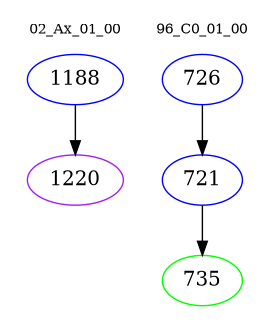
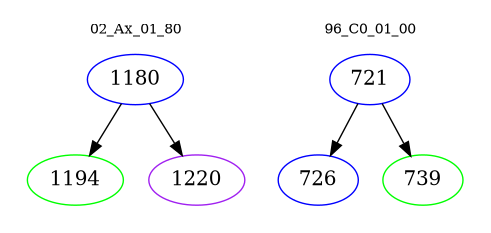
(75, 30) -> (136, 30)
(75, 80) -> (135, 80)
(202, 123) -> (348, 123)
none -> (75, 180)
(202, 281) -> (423, 180)
